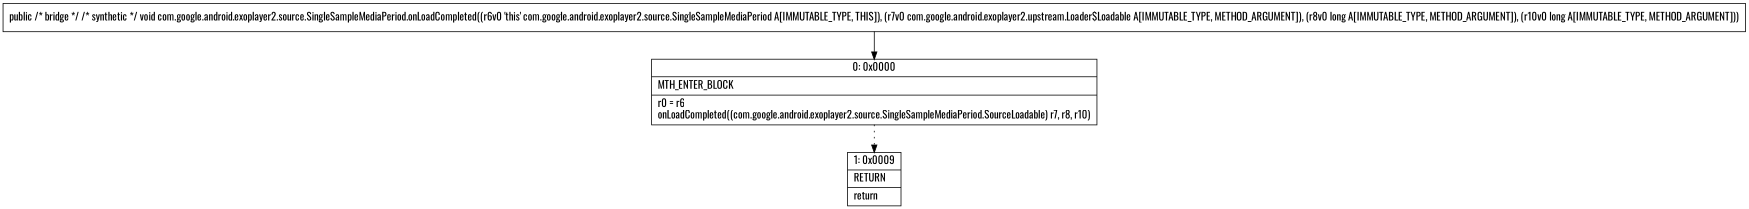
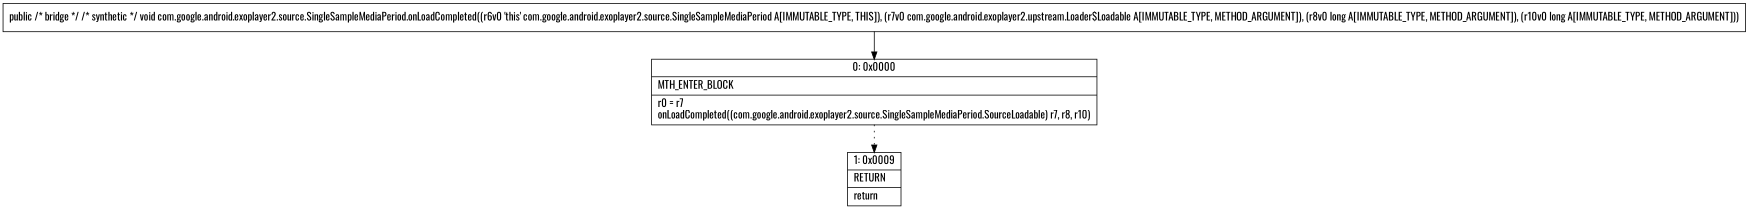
(671, 104) -> (671, 104)
